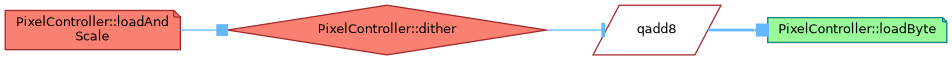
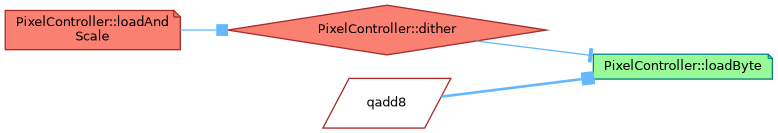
(573, 30) -> (531, 48)
